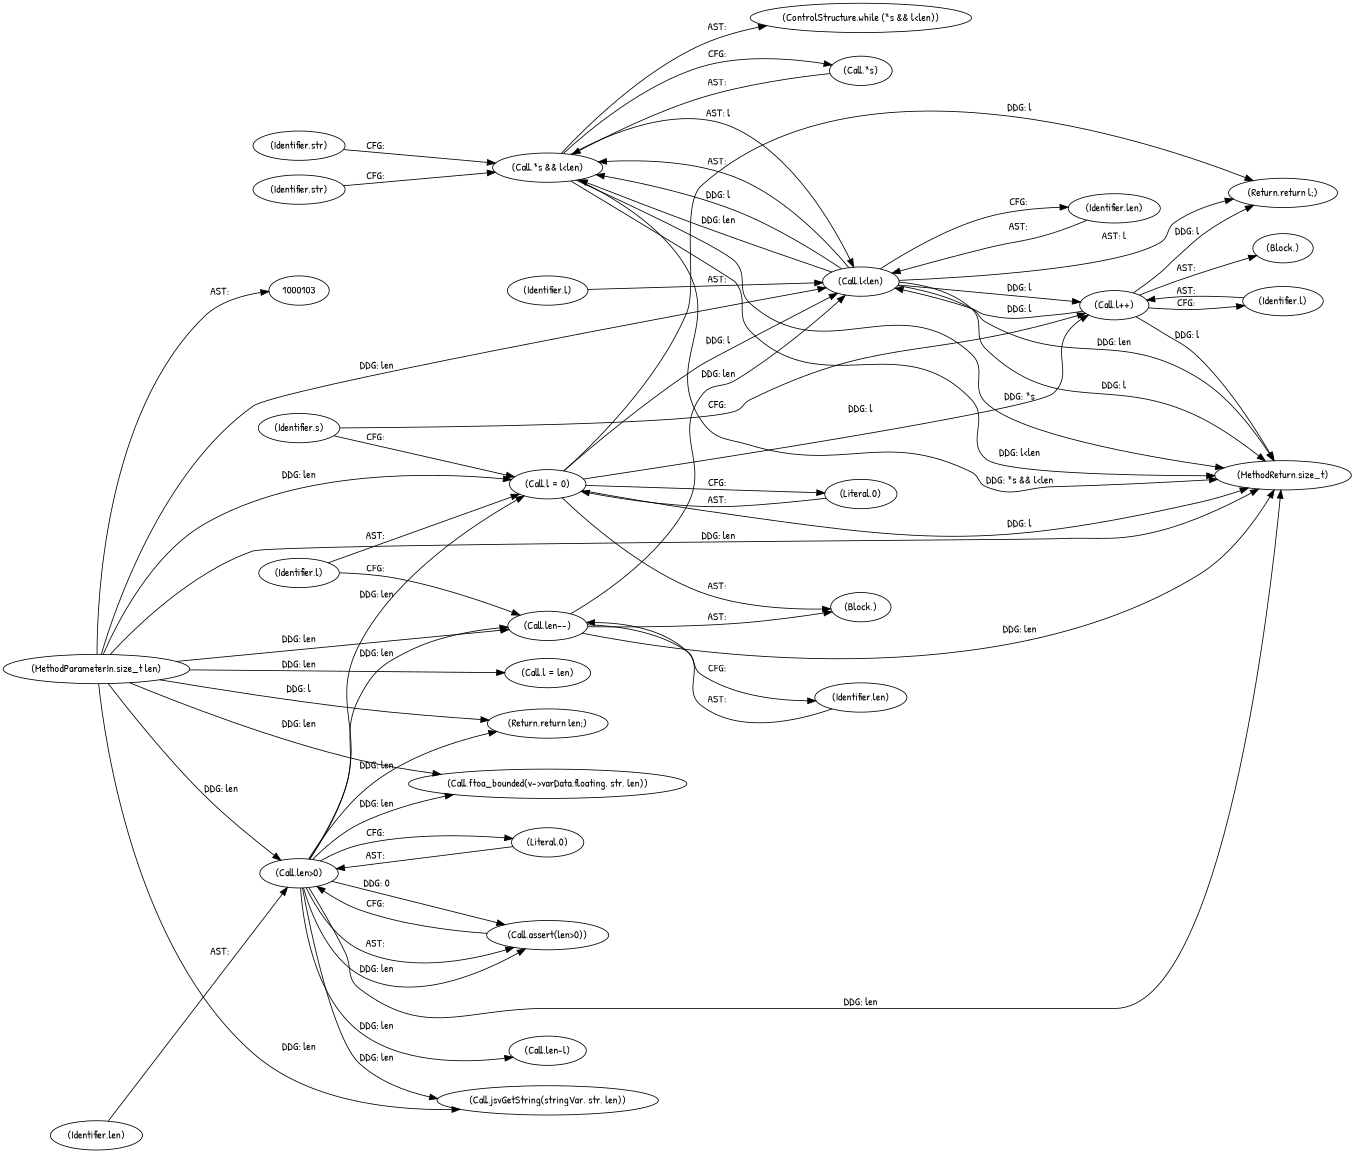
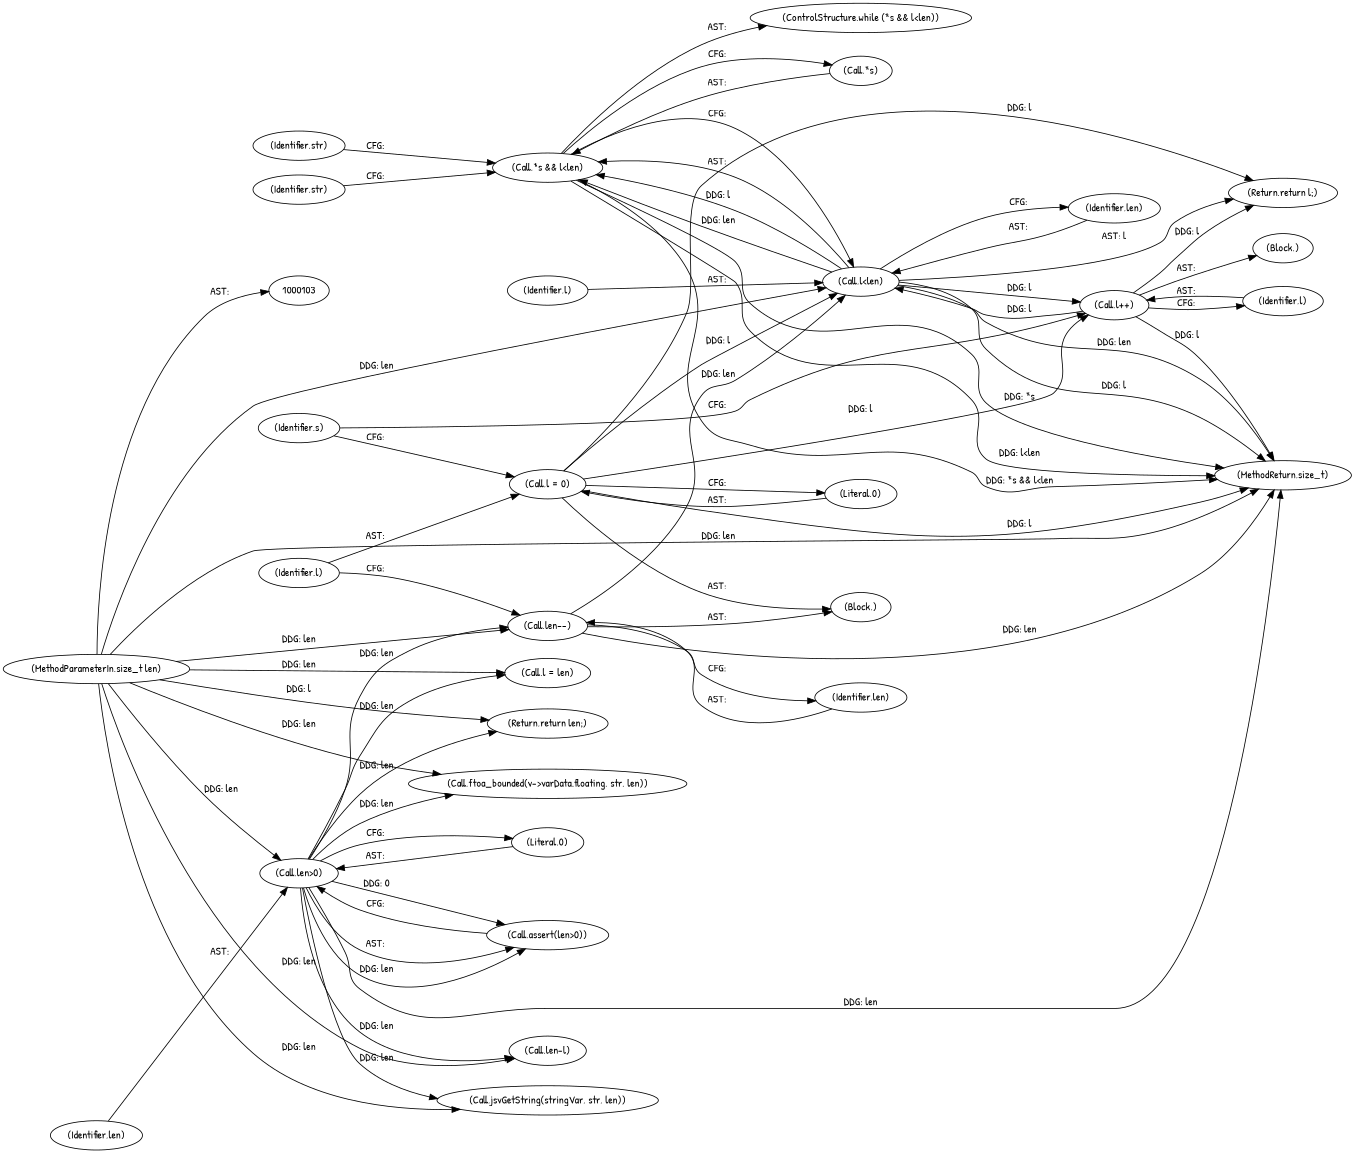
(719, 114) -> (719, 114)
(268, 497) -> (233, 938)
(358, 649) -> (373, 734)
